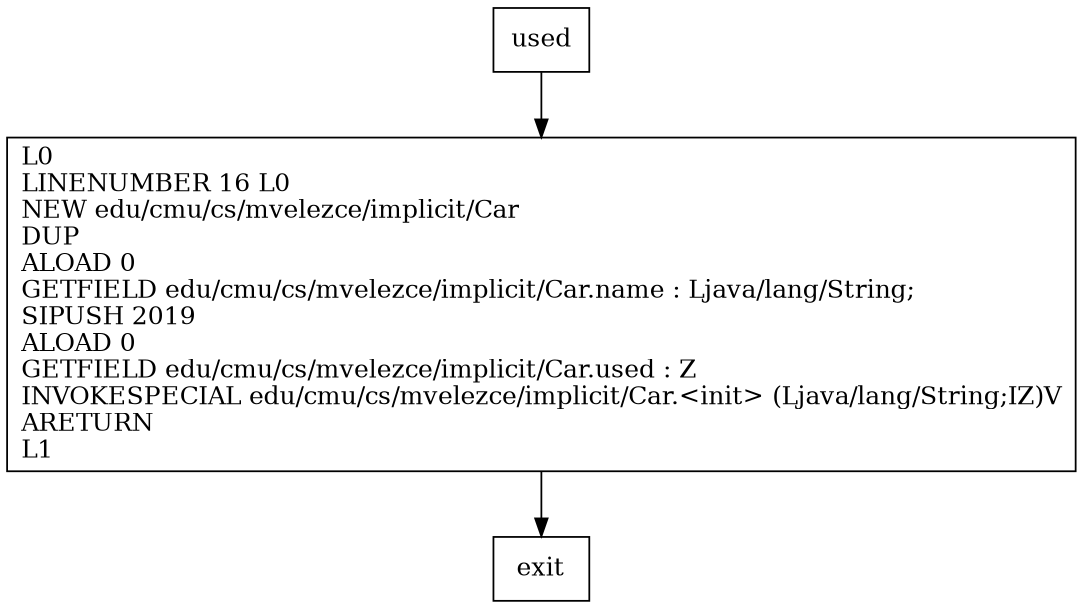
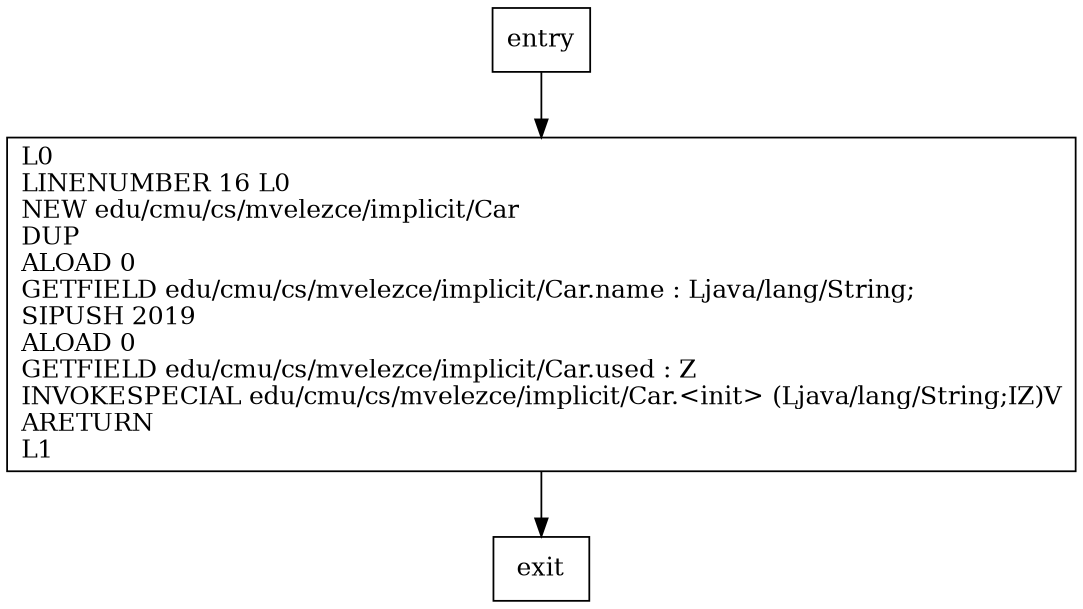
(541, 40) -> (541, 40)
